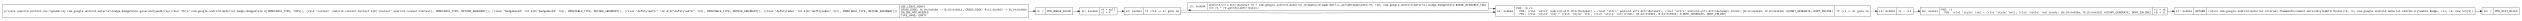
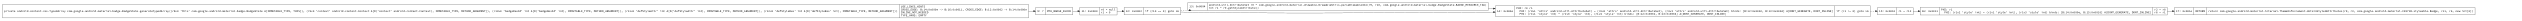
(2501, 11) -> none
